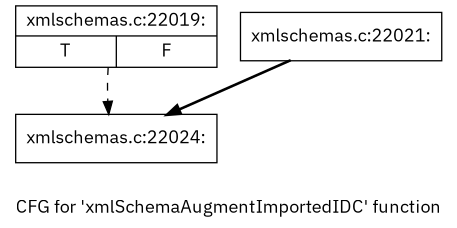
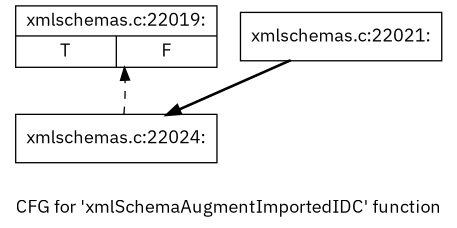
(108, 84) -> (125, 97)
